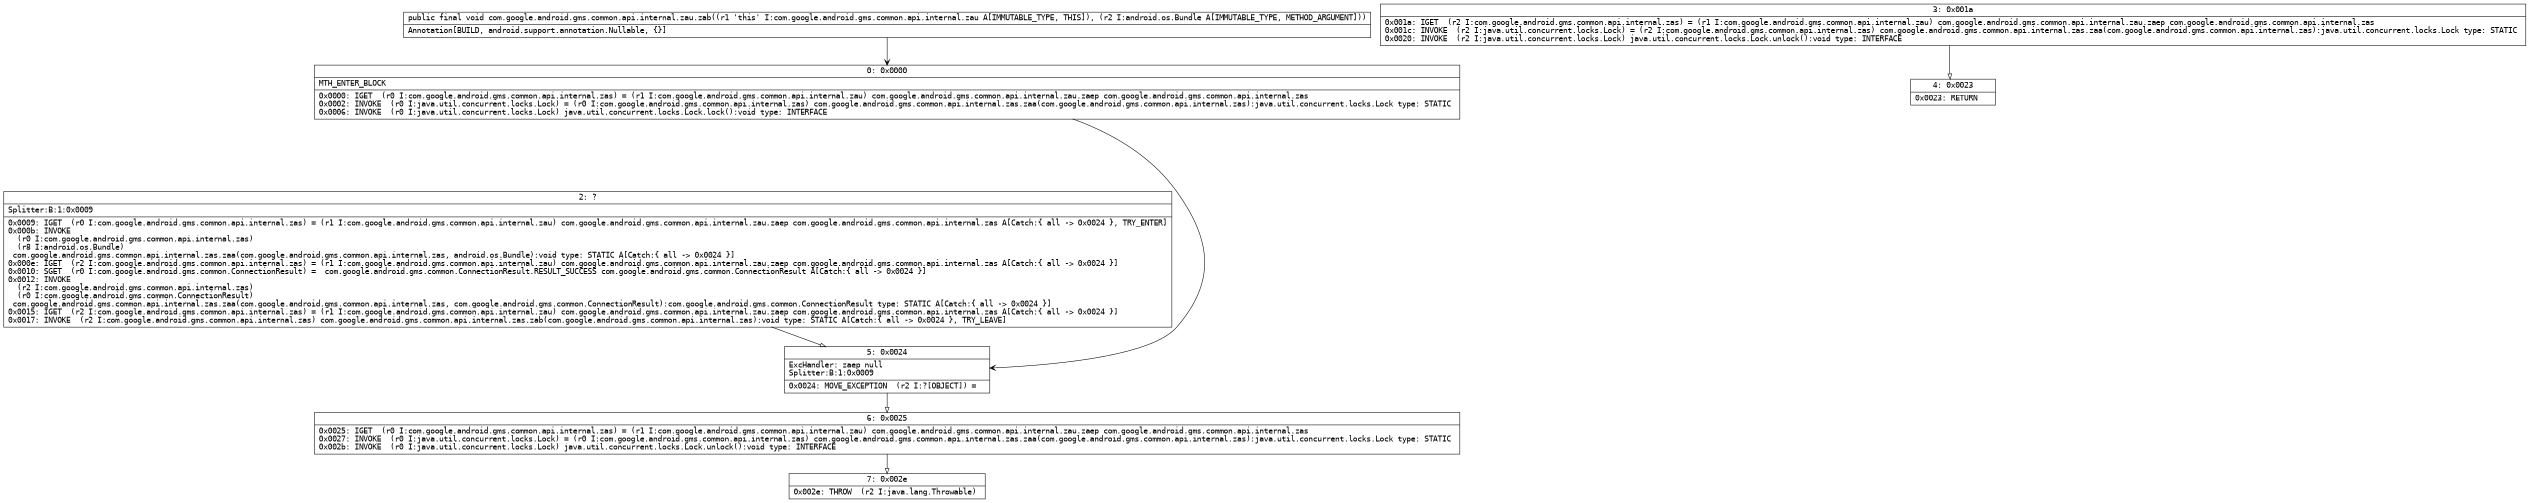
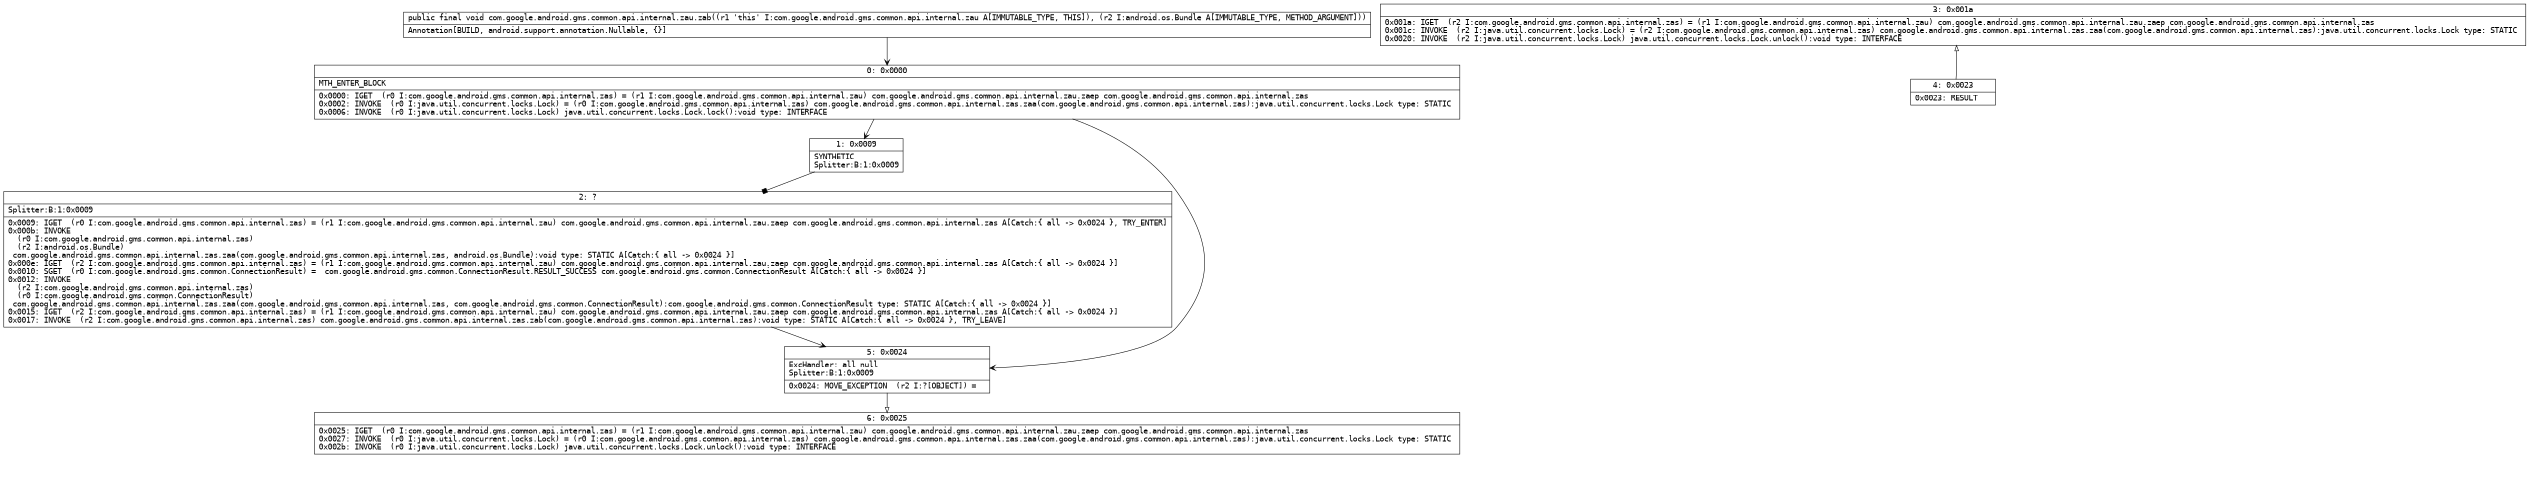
(1949, 60) -> (1957, 65)
(1953, 98) -> (1953, 98)
none -> (856, 155)
(66, 247) -> (66, 247)
(796, 336) -> (796, 336)
(836, 365) -> (834, 365)
(887, 486) -> none
